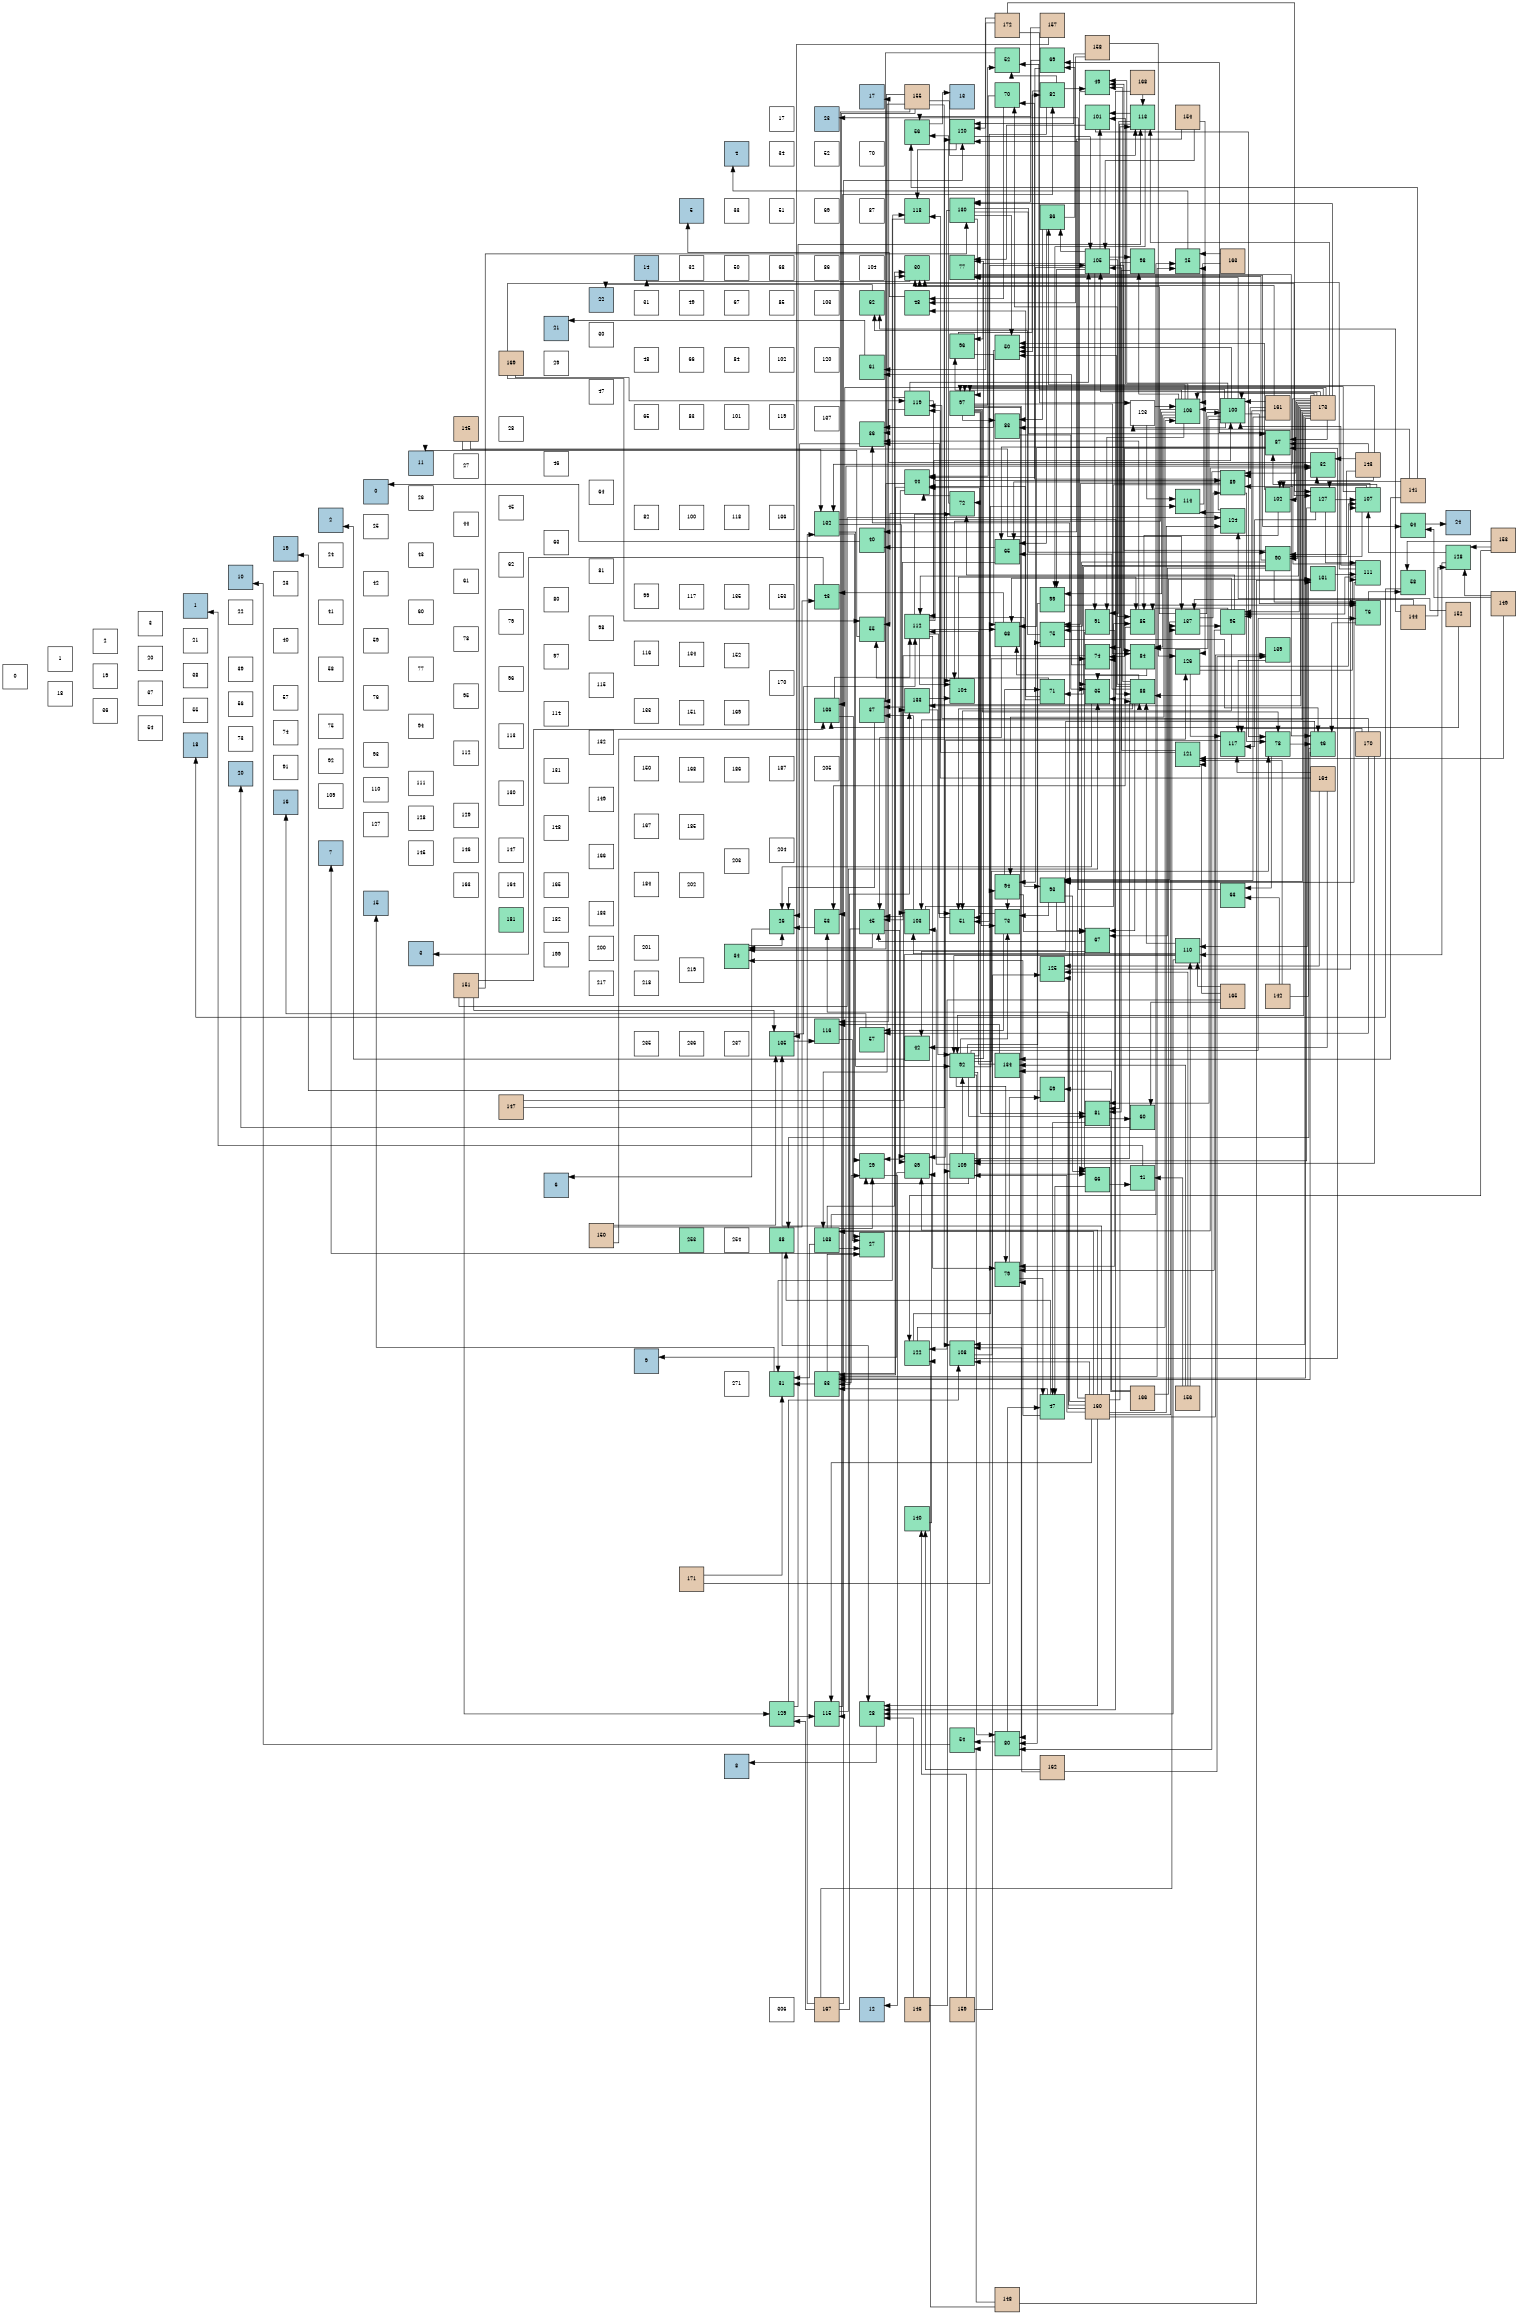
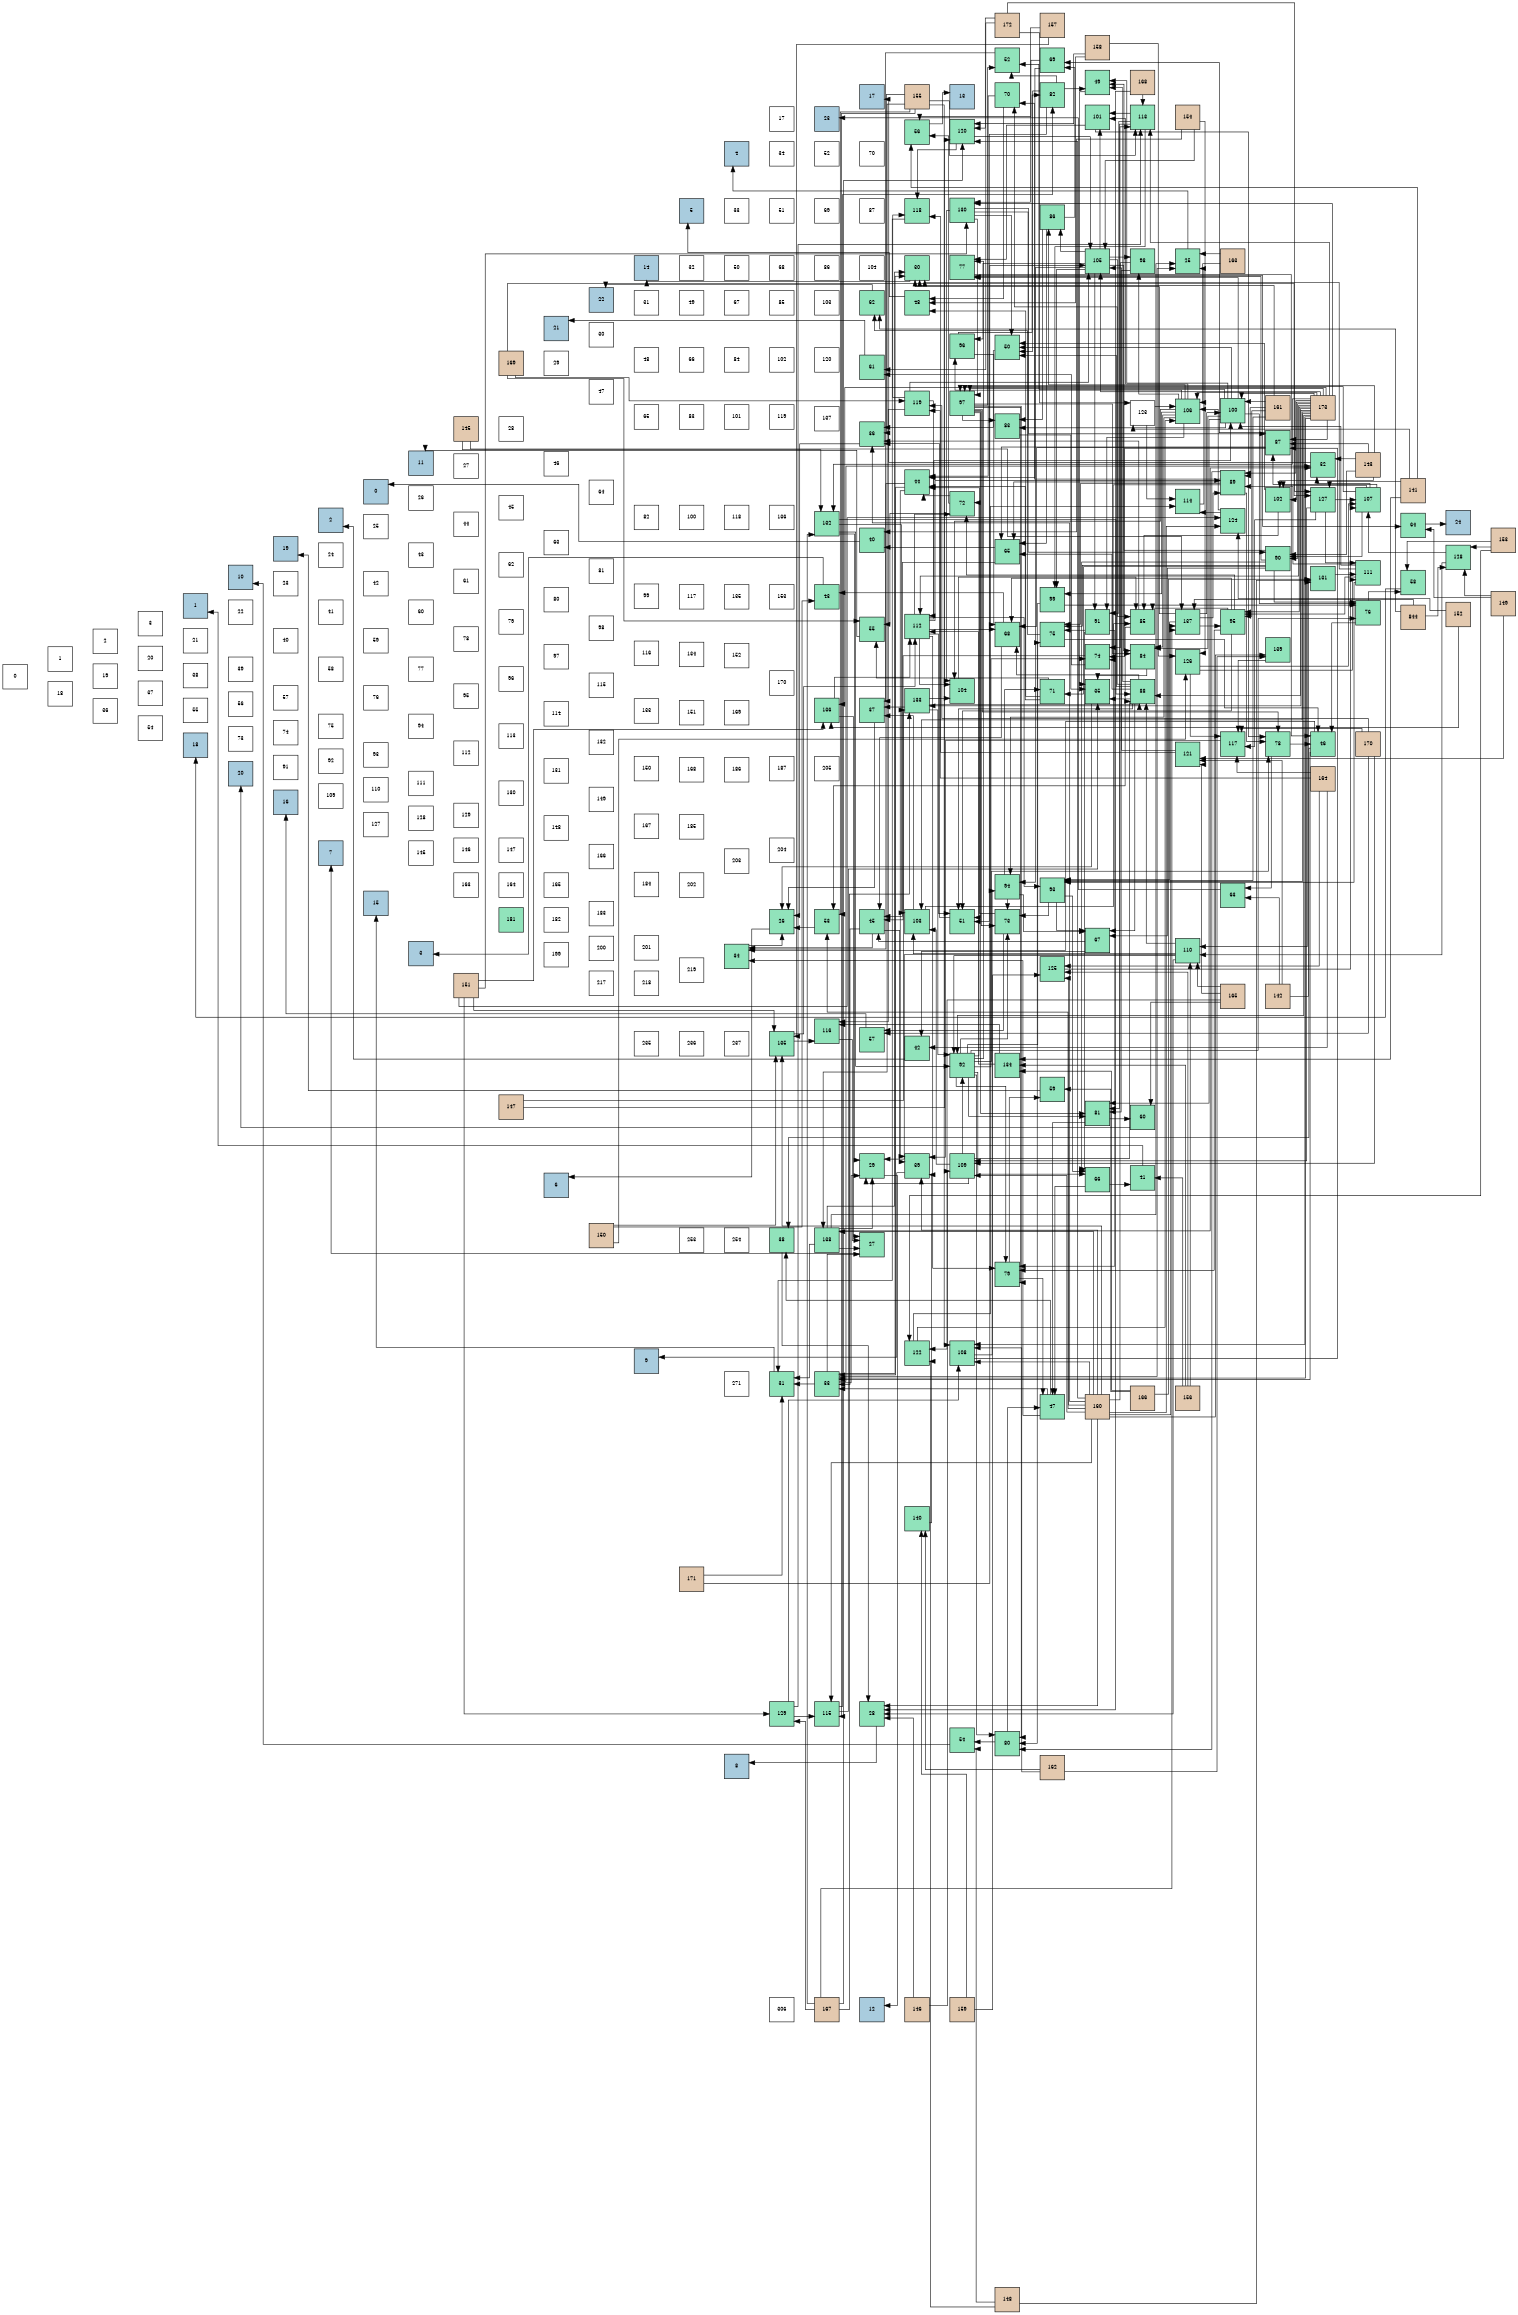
(1413, 617) -> (1413, 617)
(692, 1240) -> (692, 1240)
